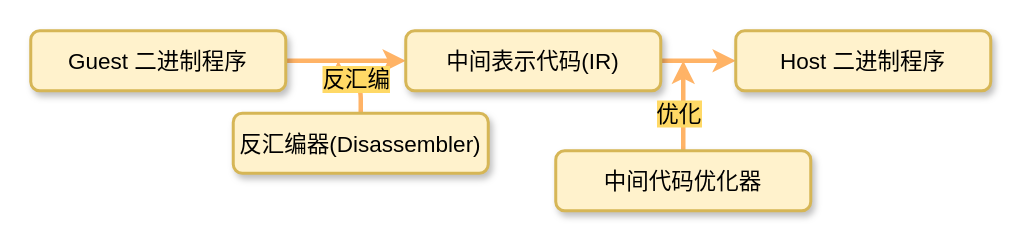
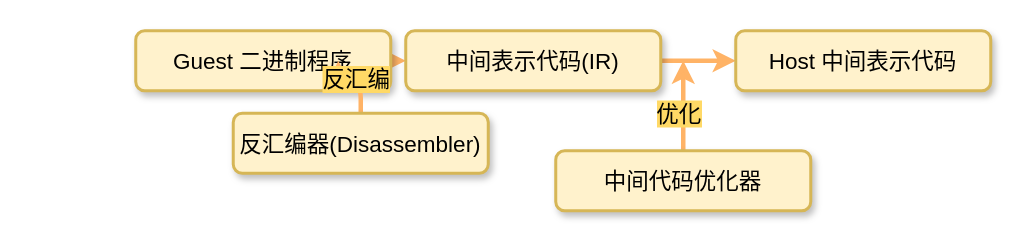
(158, 61) -> (263, 61)
(863, 61) -> (863, 61)
